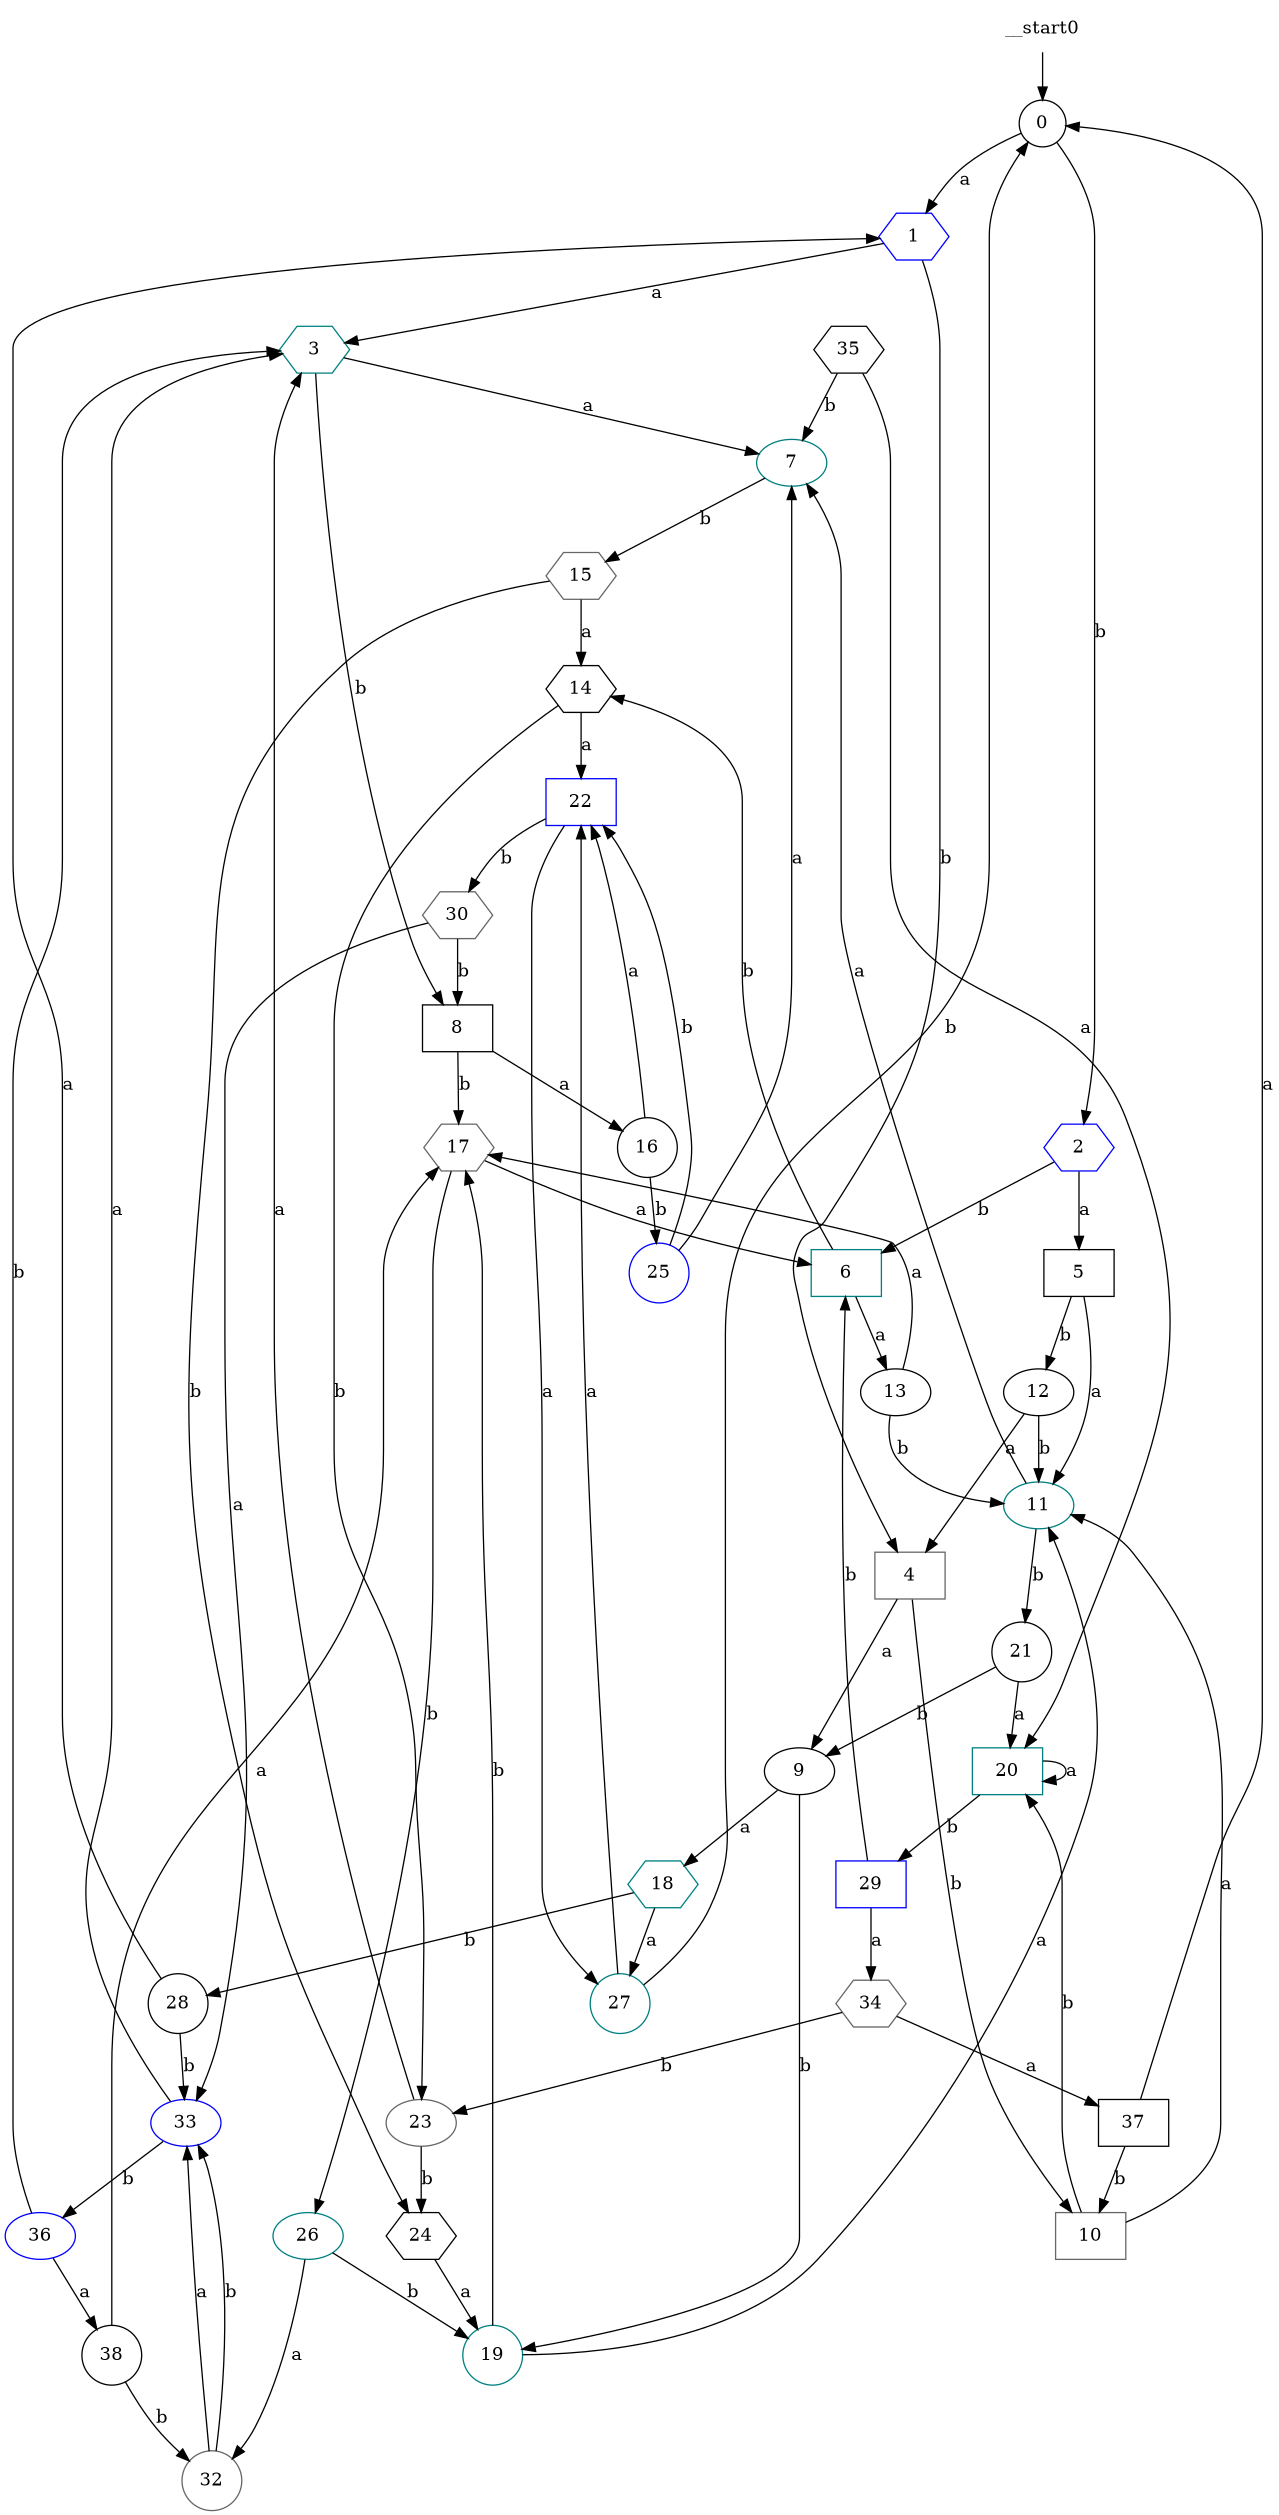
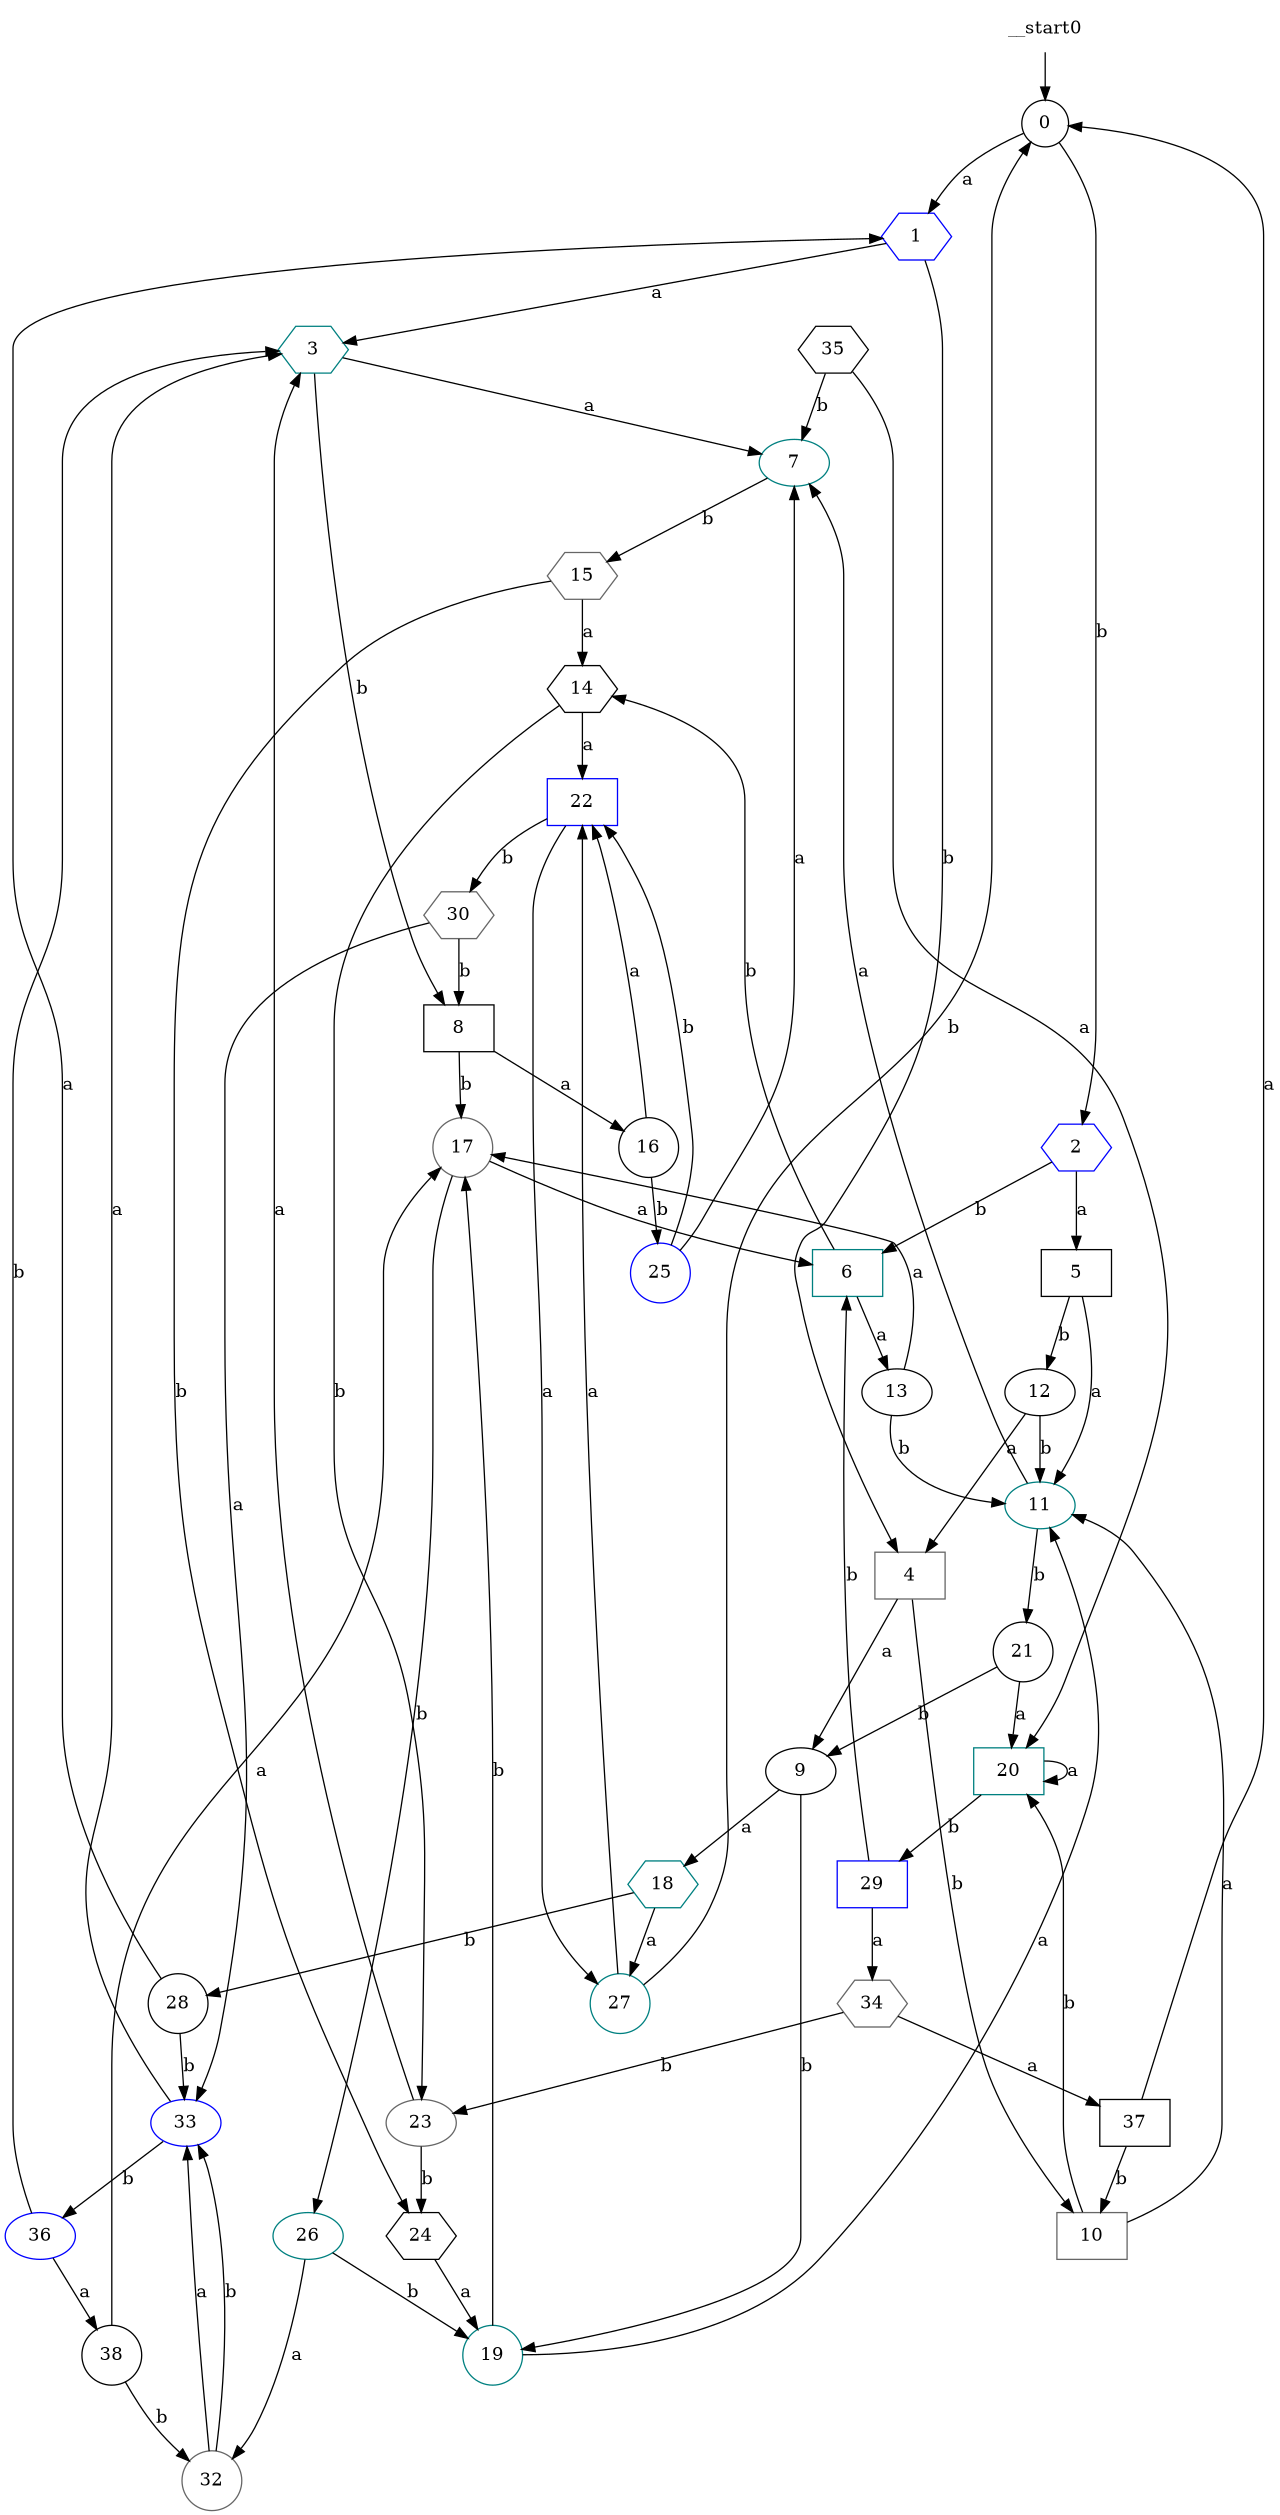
(459, 1148) -> (463, 1148)
